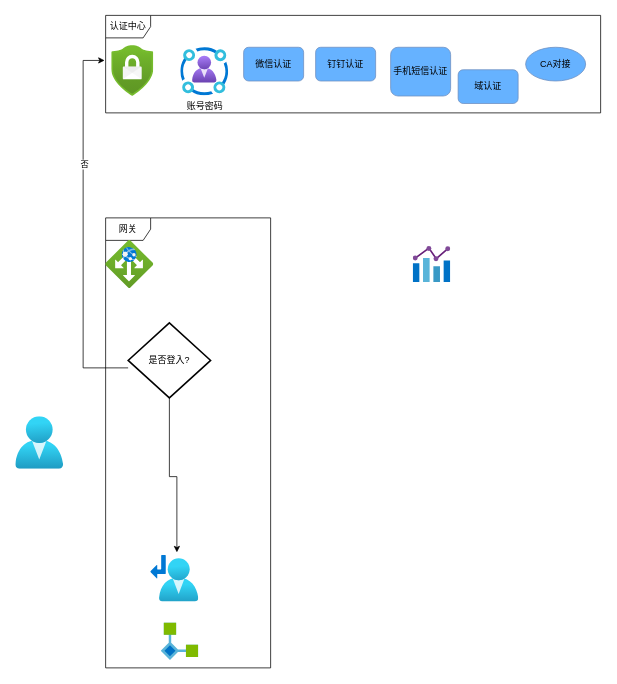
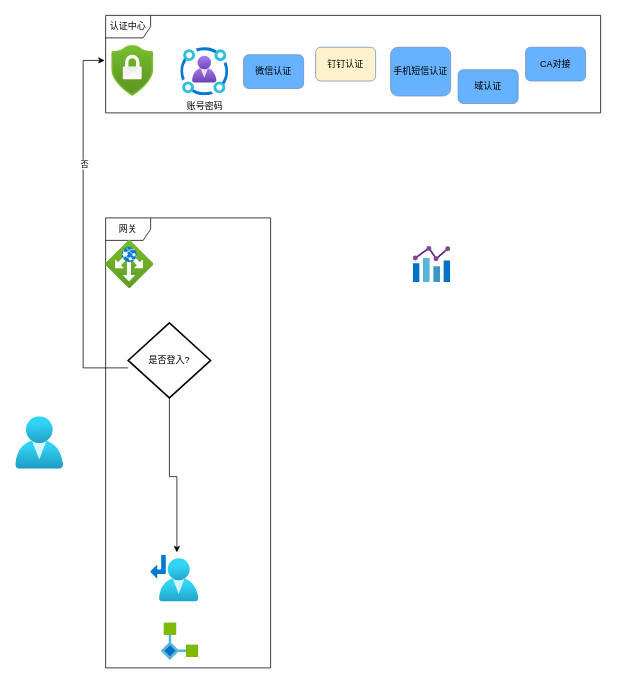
(273, 64) -> (273, 72)
(345, 64) -> (345, 64)
(555, 64) -> (555, 64)
